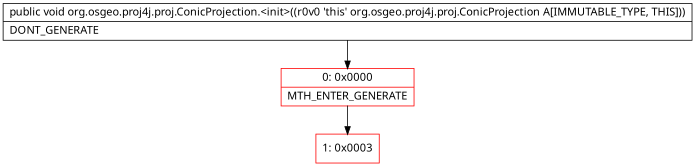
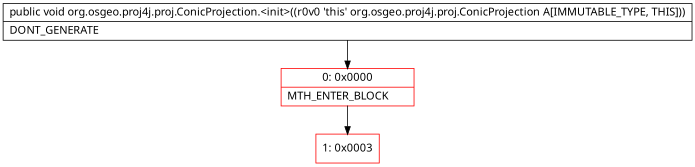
(348, 96) -> (338, 96)
